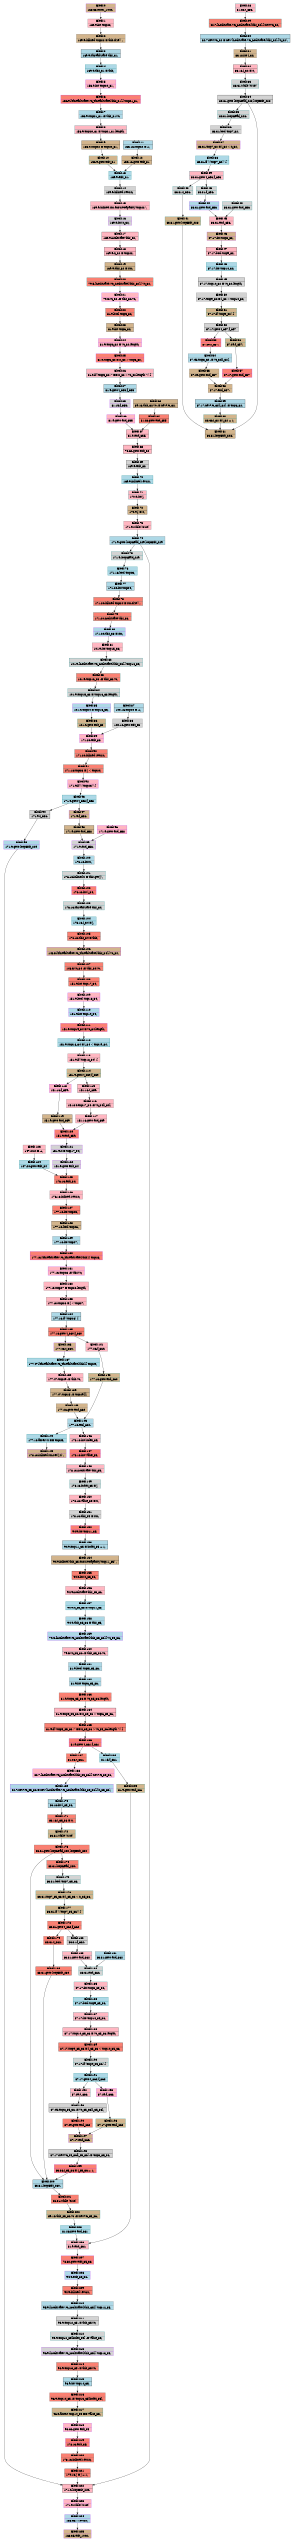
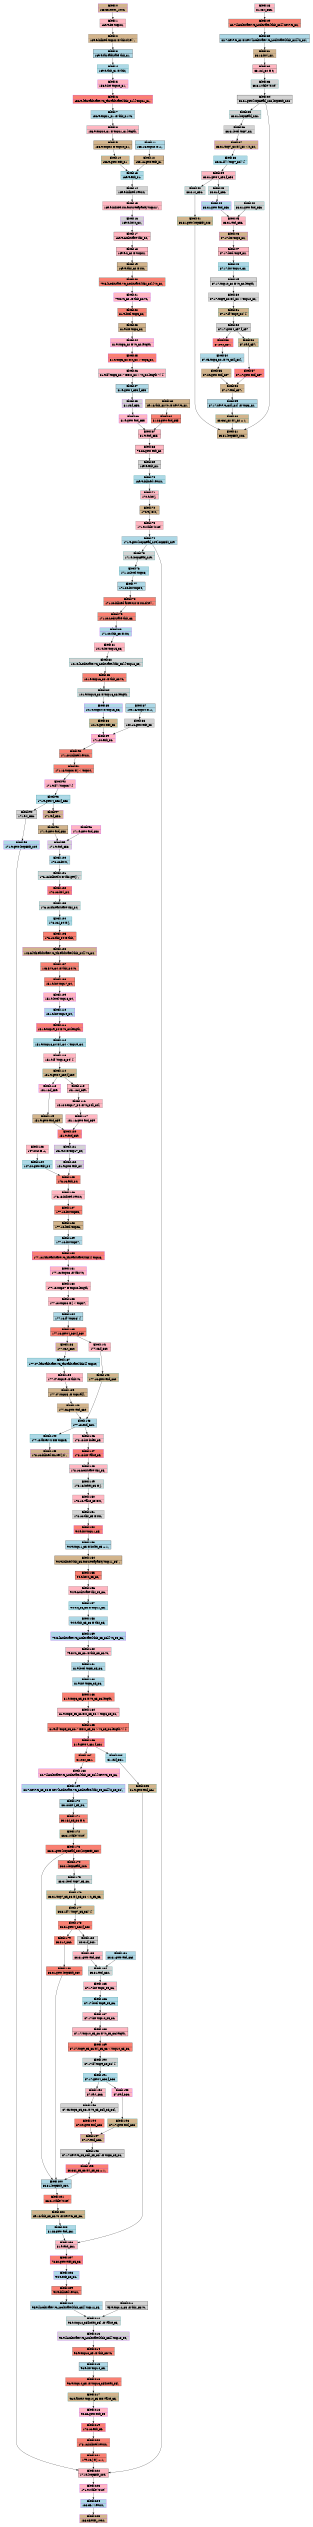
(118, 603) -> (130, 603)
(77, 2312) -> (79, 2313)
